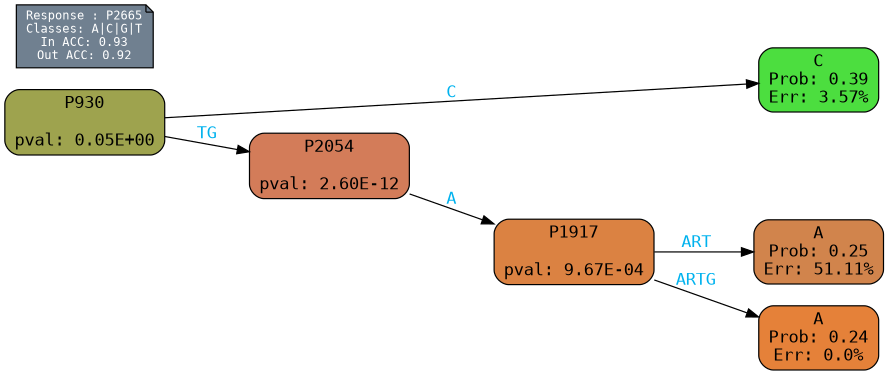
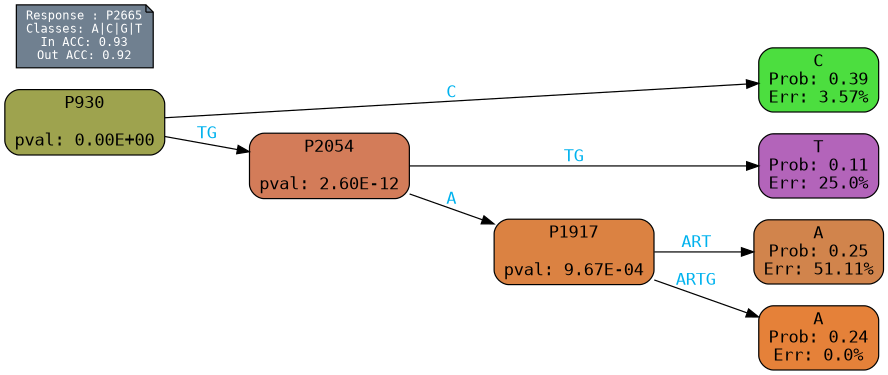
(85, 122) -> (85, 122)
none -> (819, 166)
